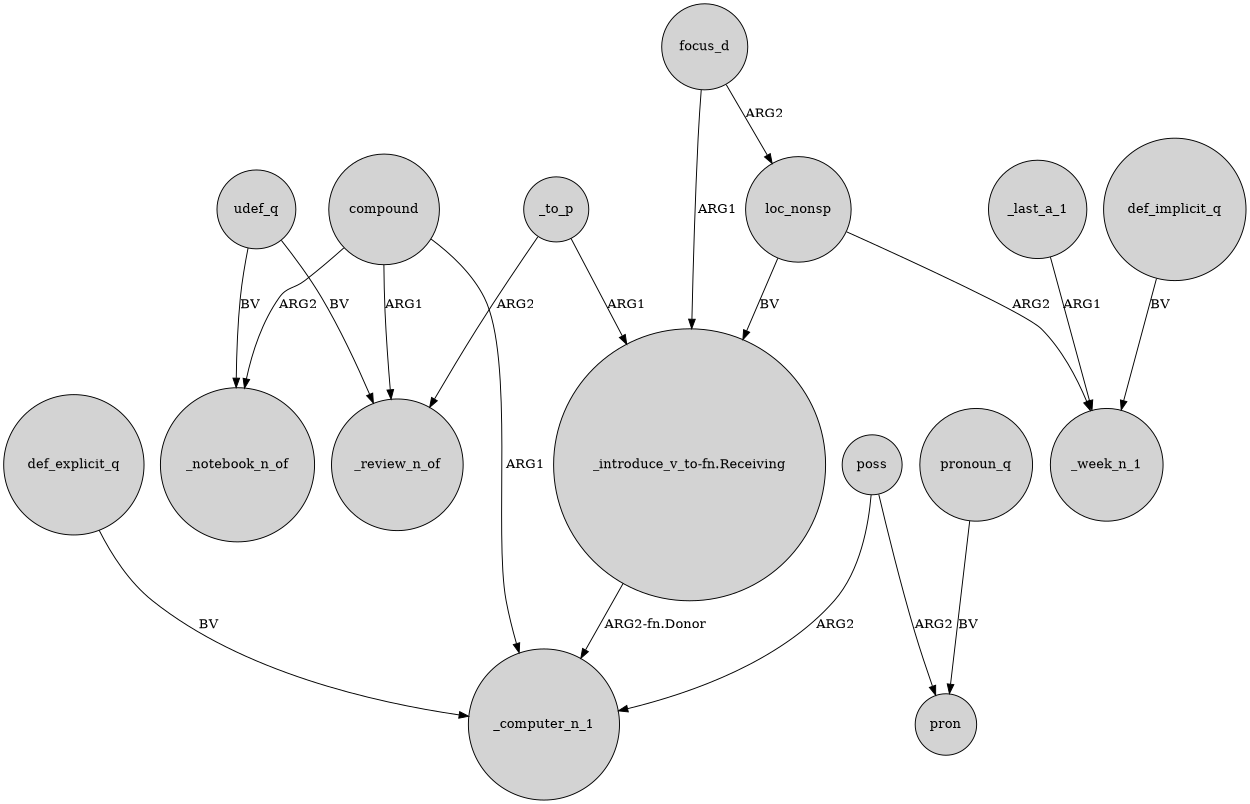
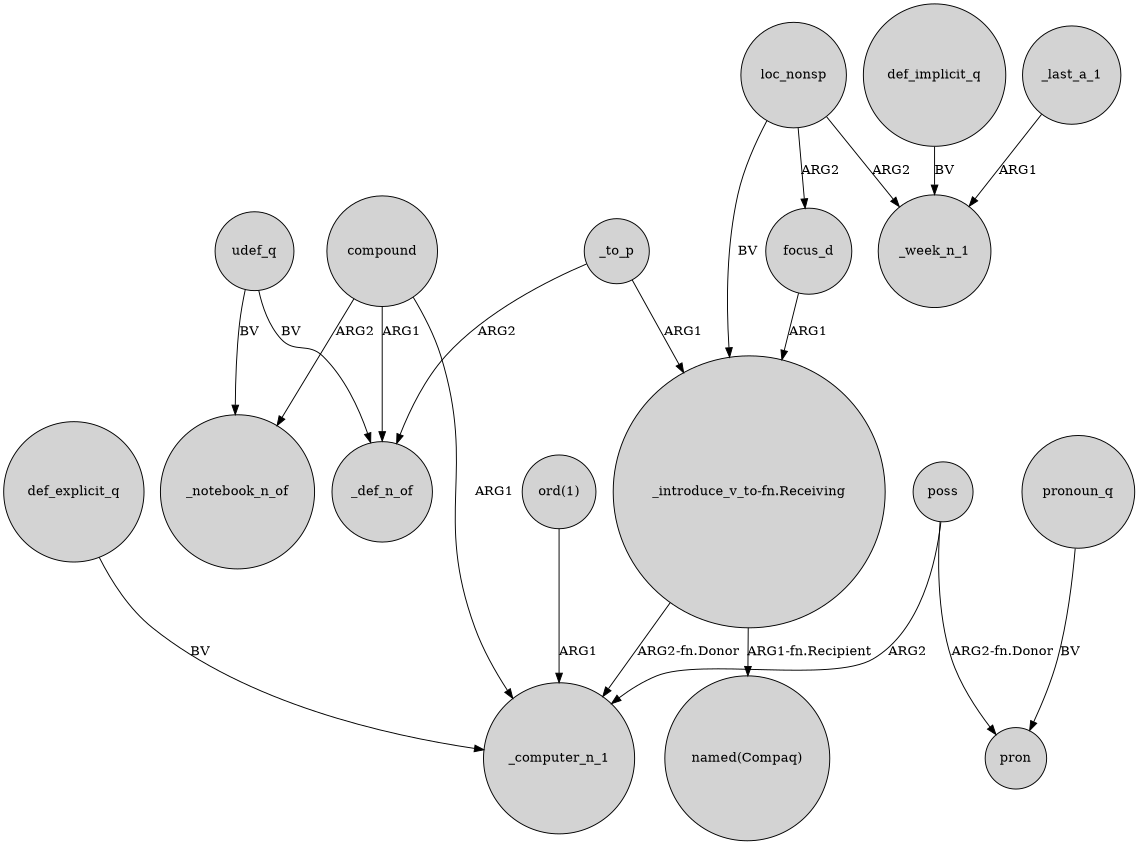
(747, 120) -> (801, 163)
(397, 465) -> (382, 492)
none -> (559, 492)
(934, 625) -> (1003, 652)
none -> (747, 758)
